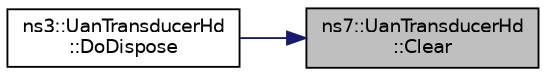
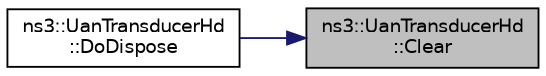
(422, 38) -> (422, 38)
